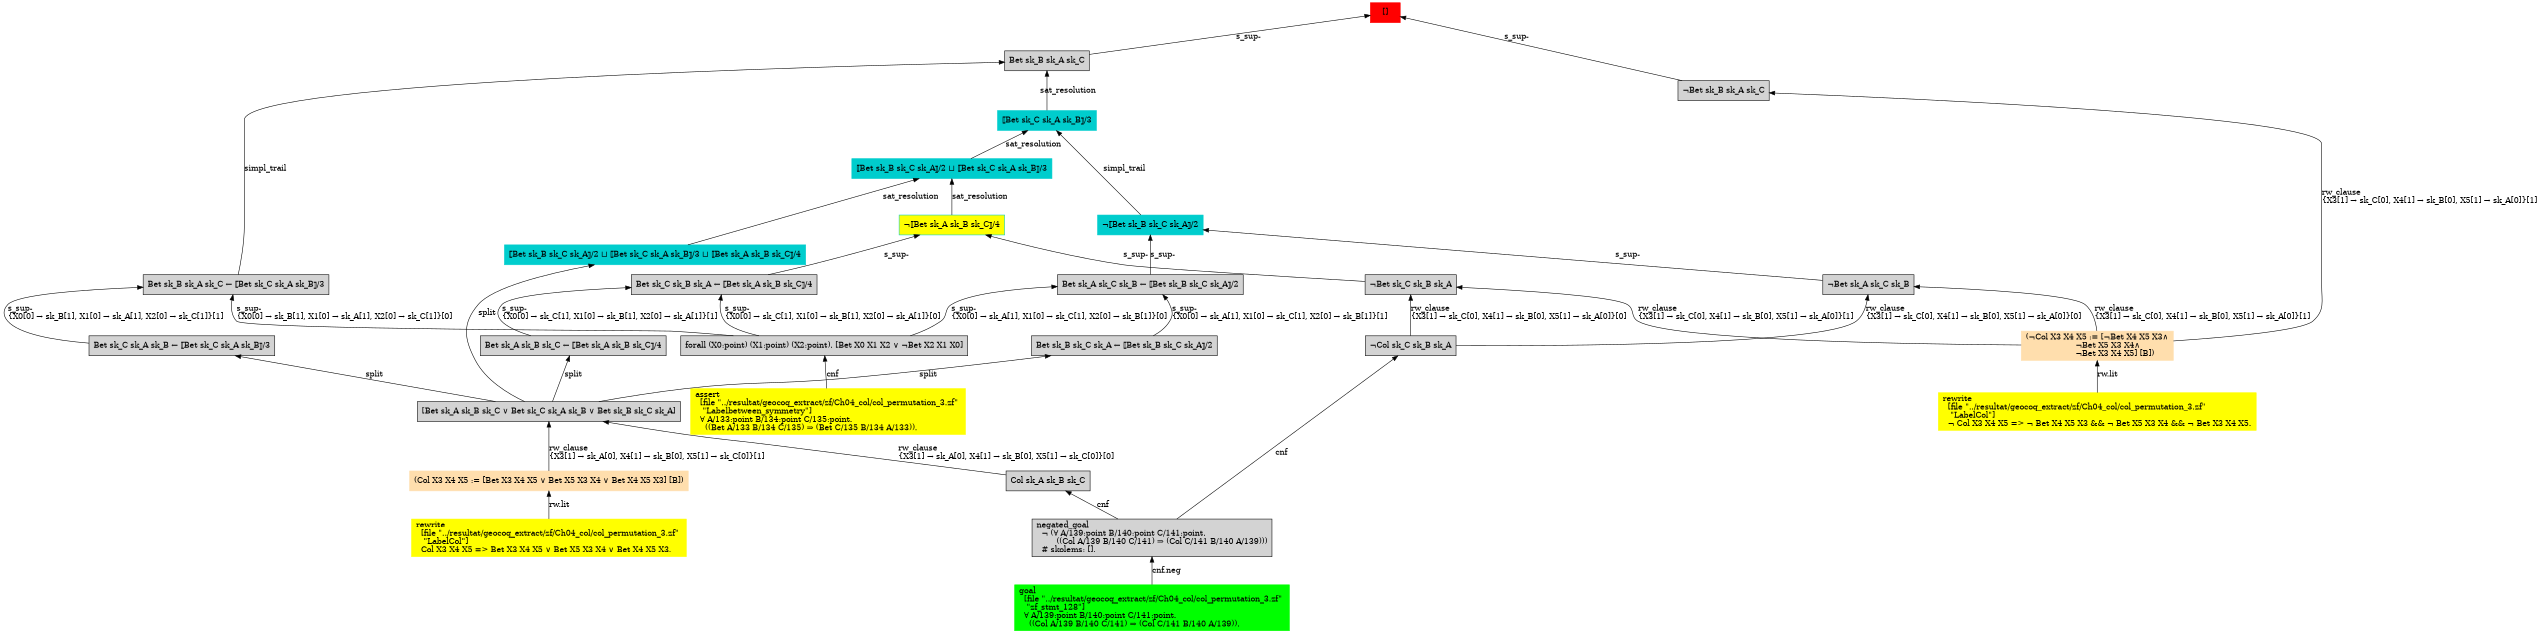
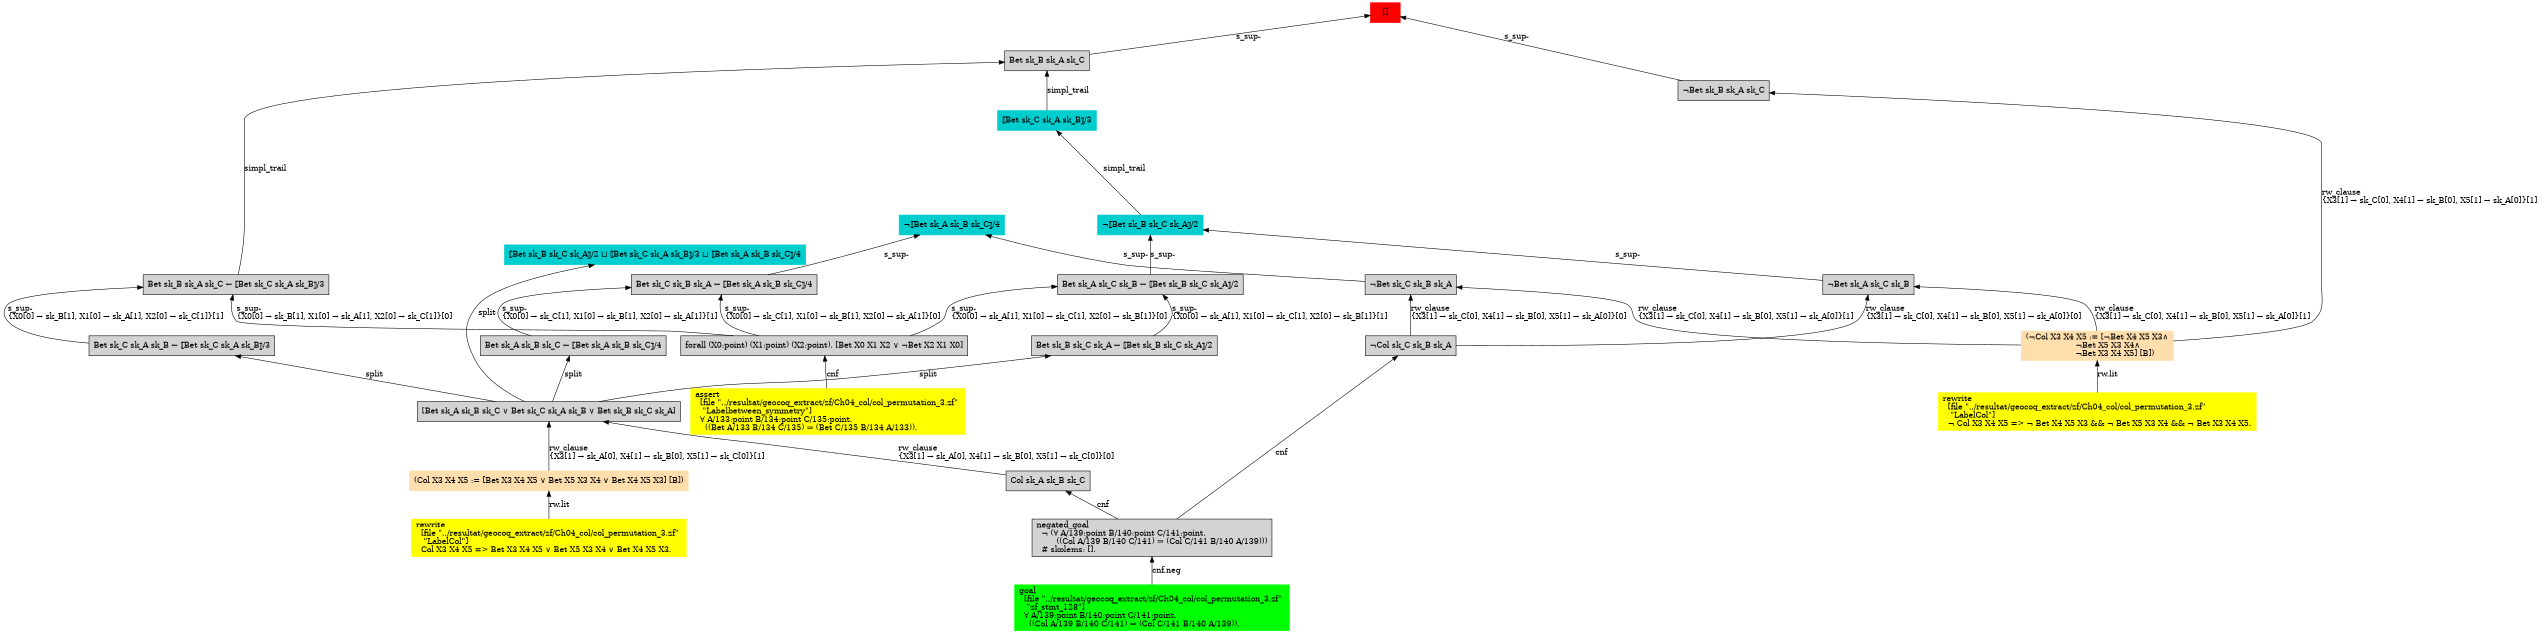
(1068, 91) -> (1068, 91)
(952, 169) -> none
(952, 225) -> (952, 225)
